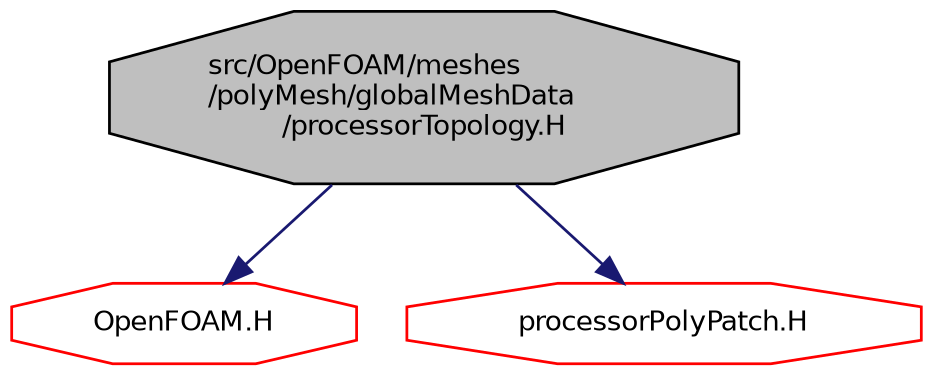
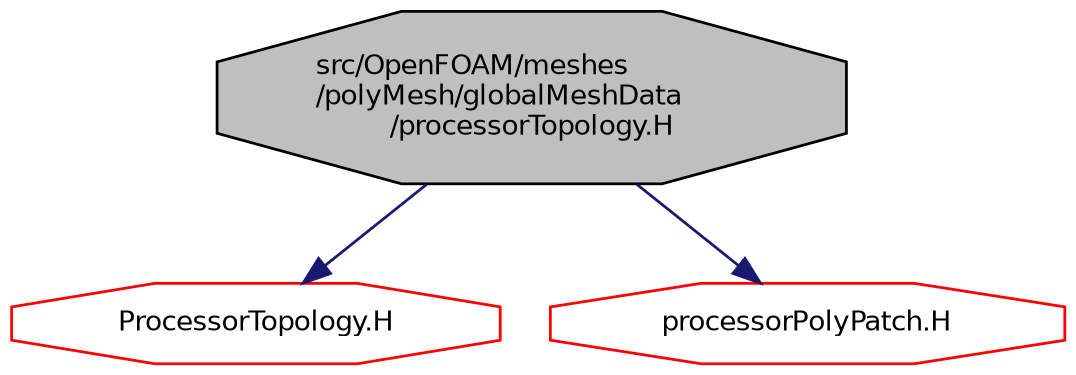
(184, 324) -> (256, 324)
